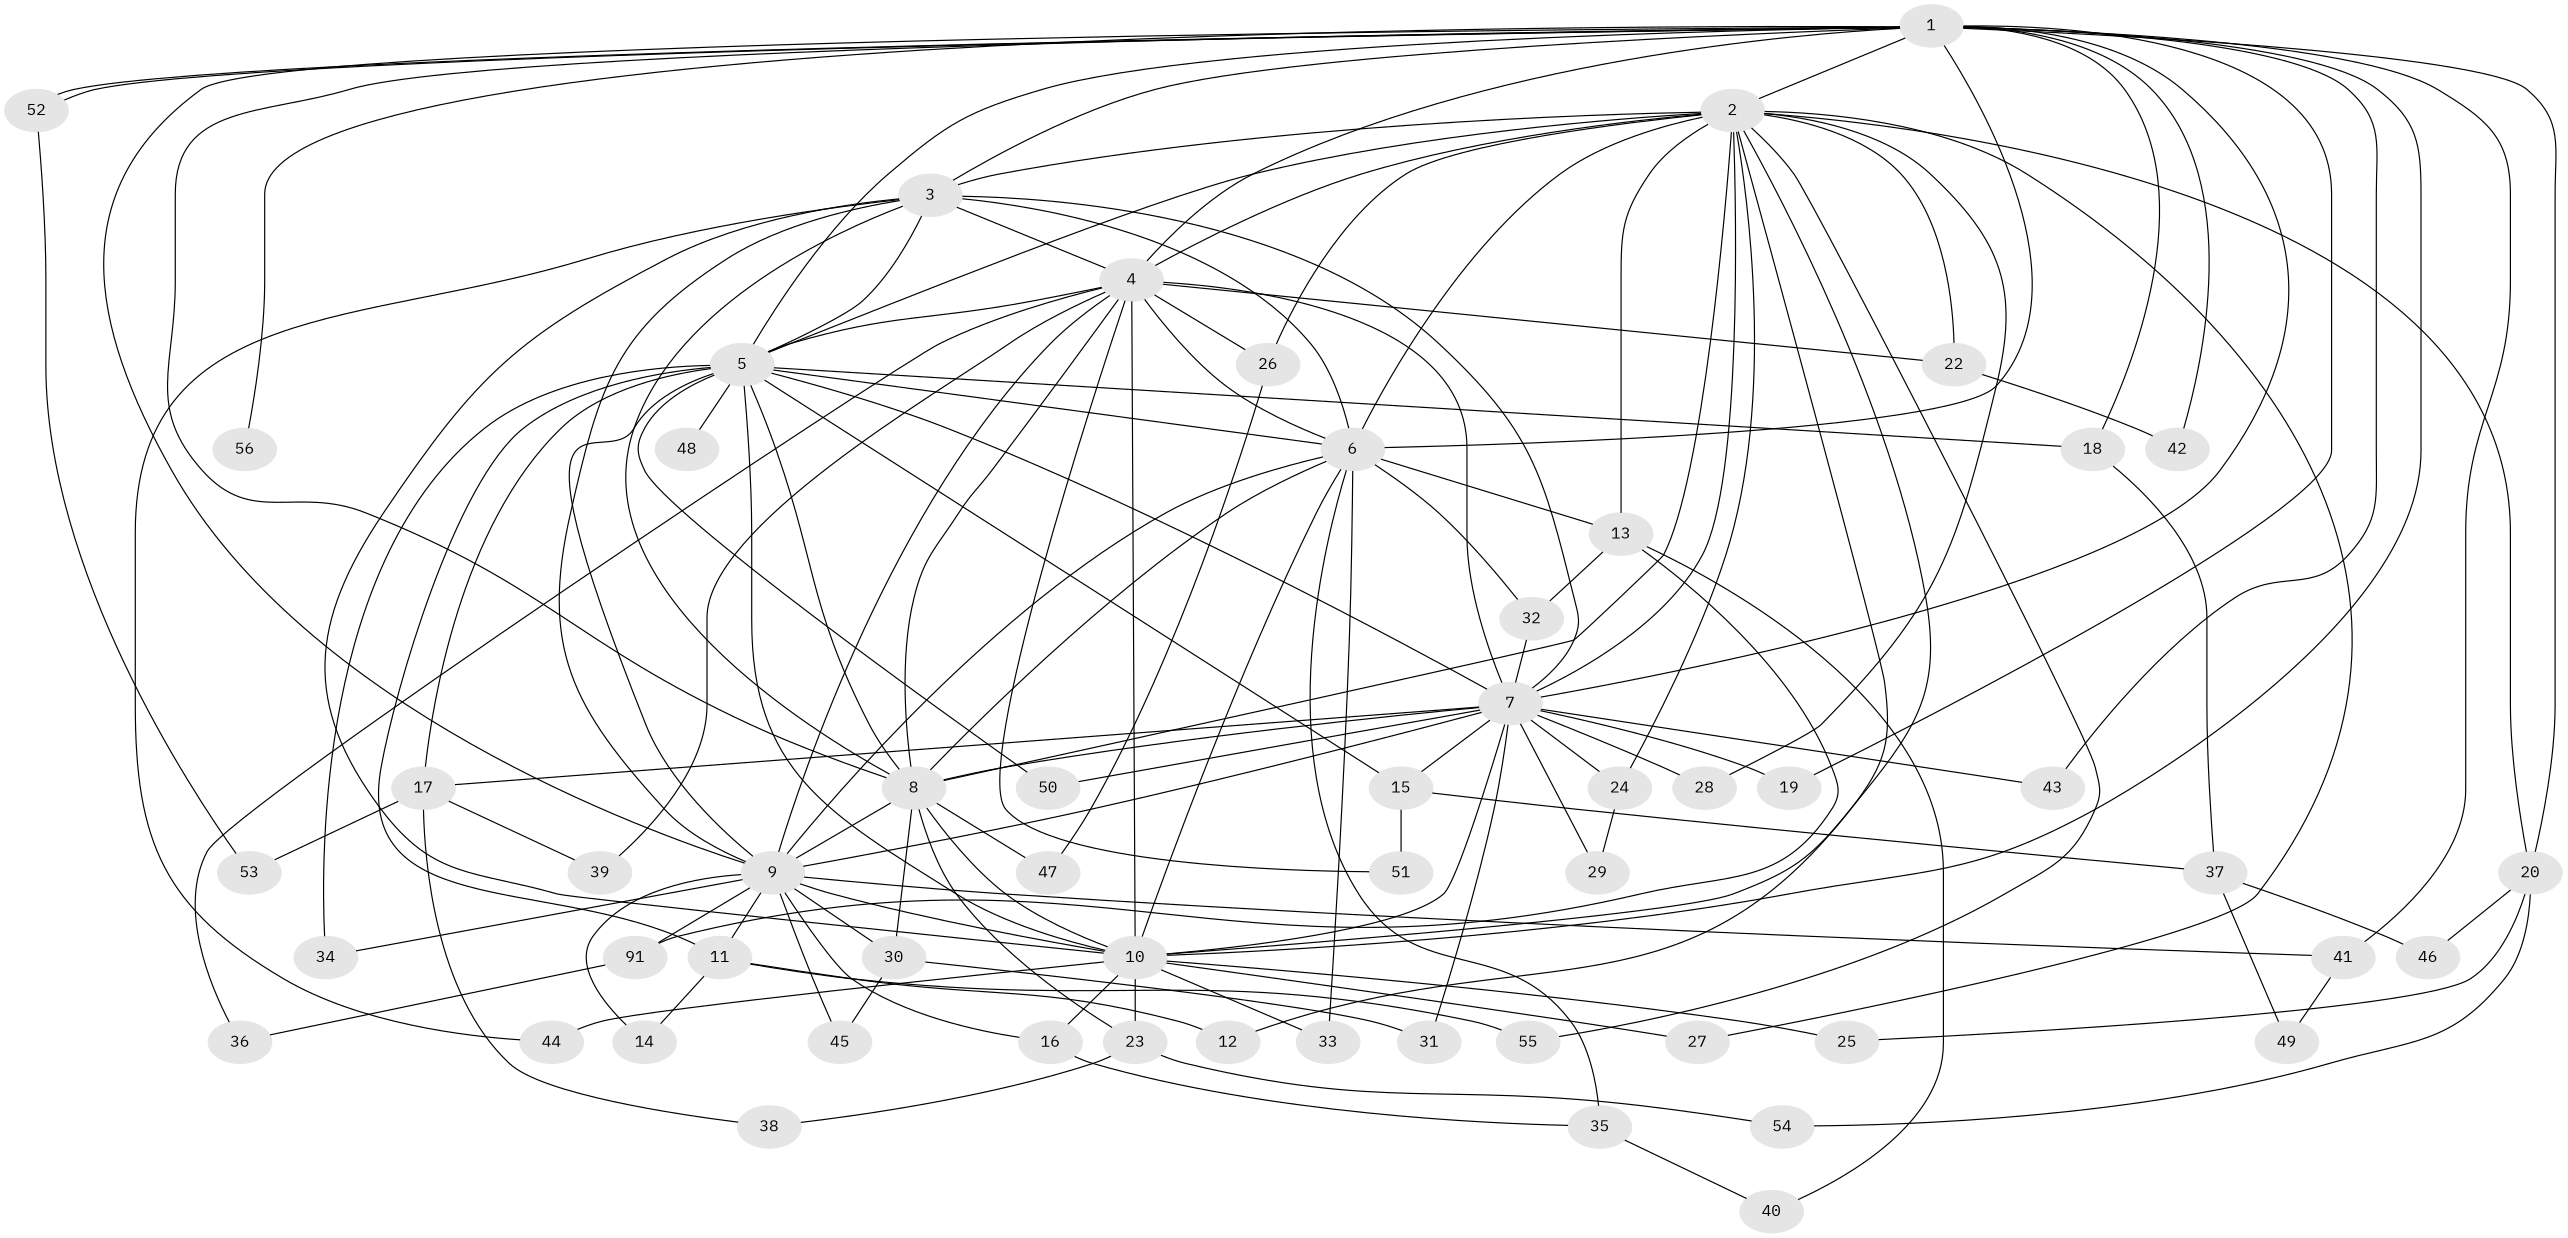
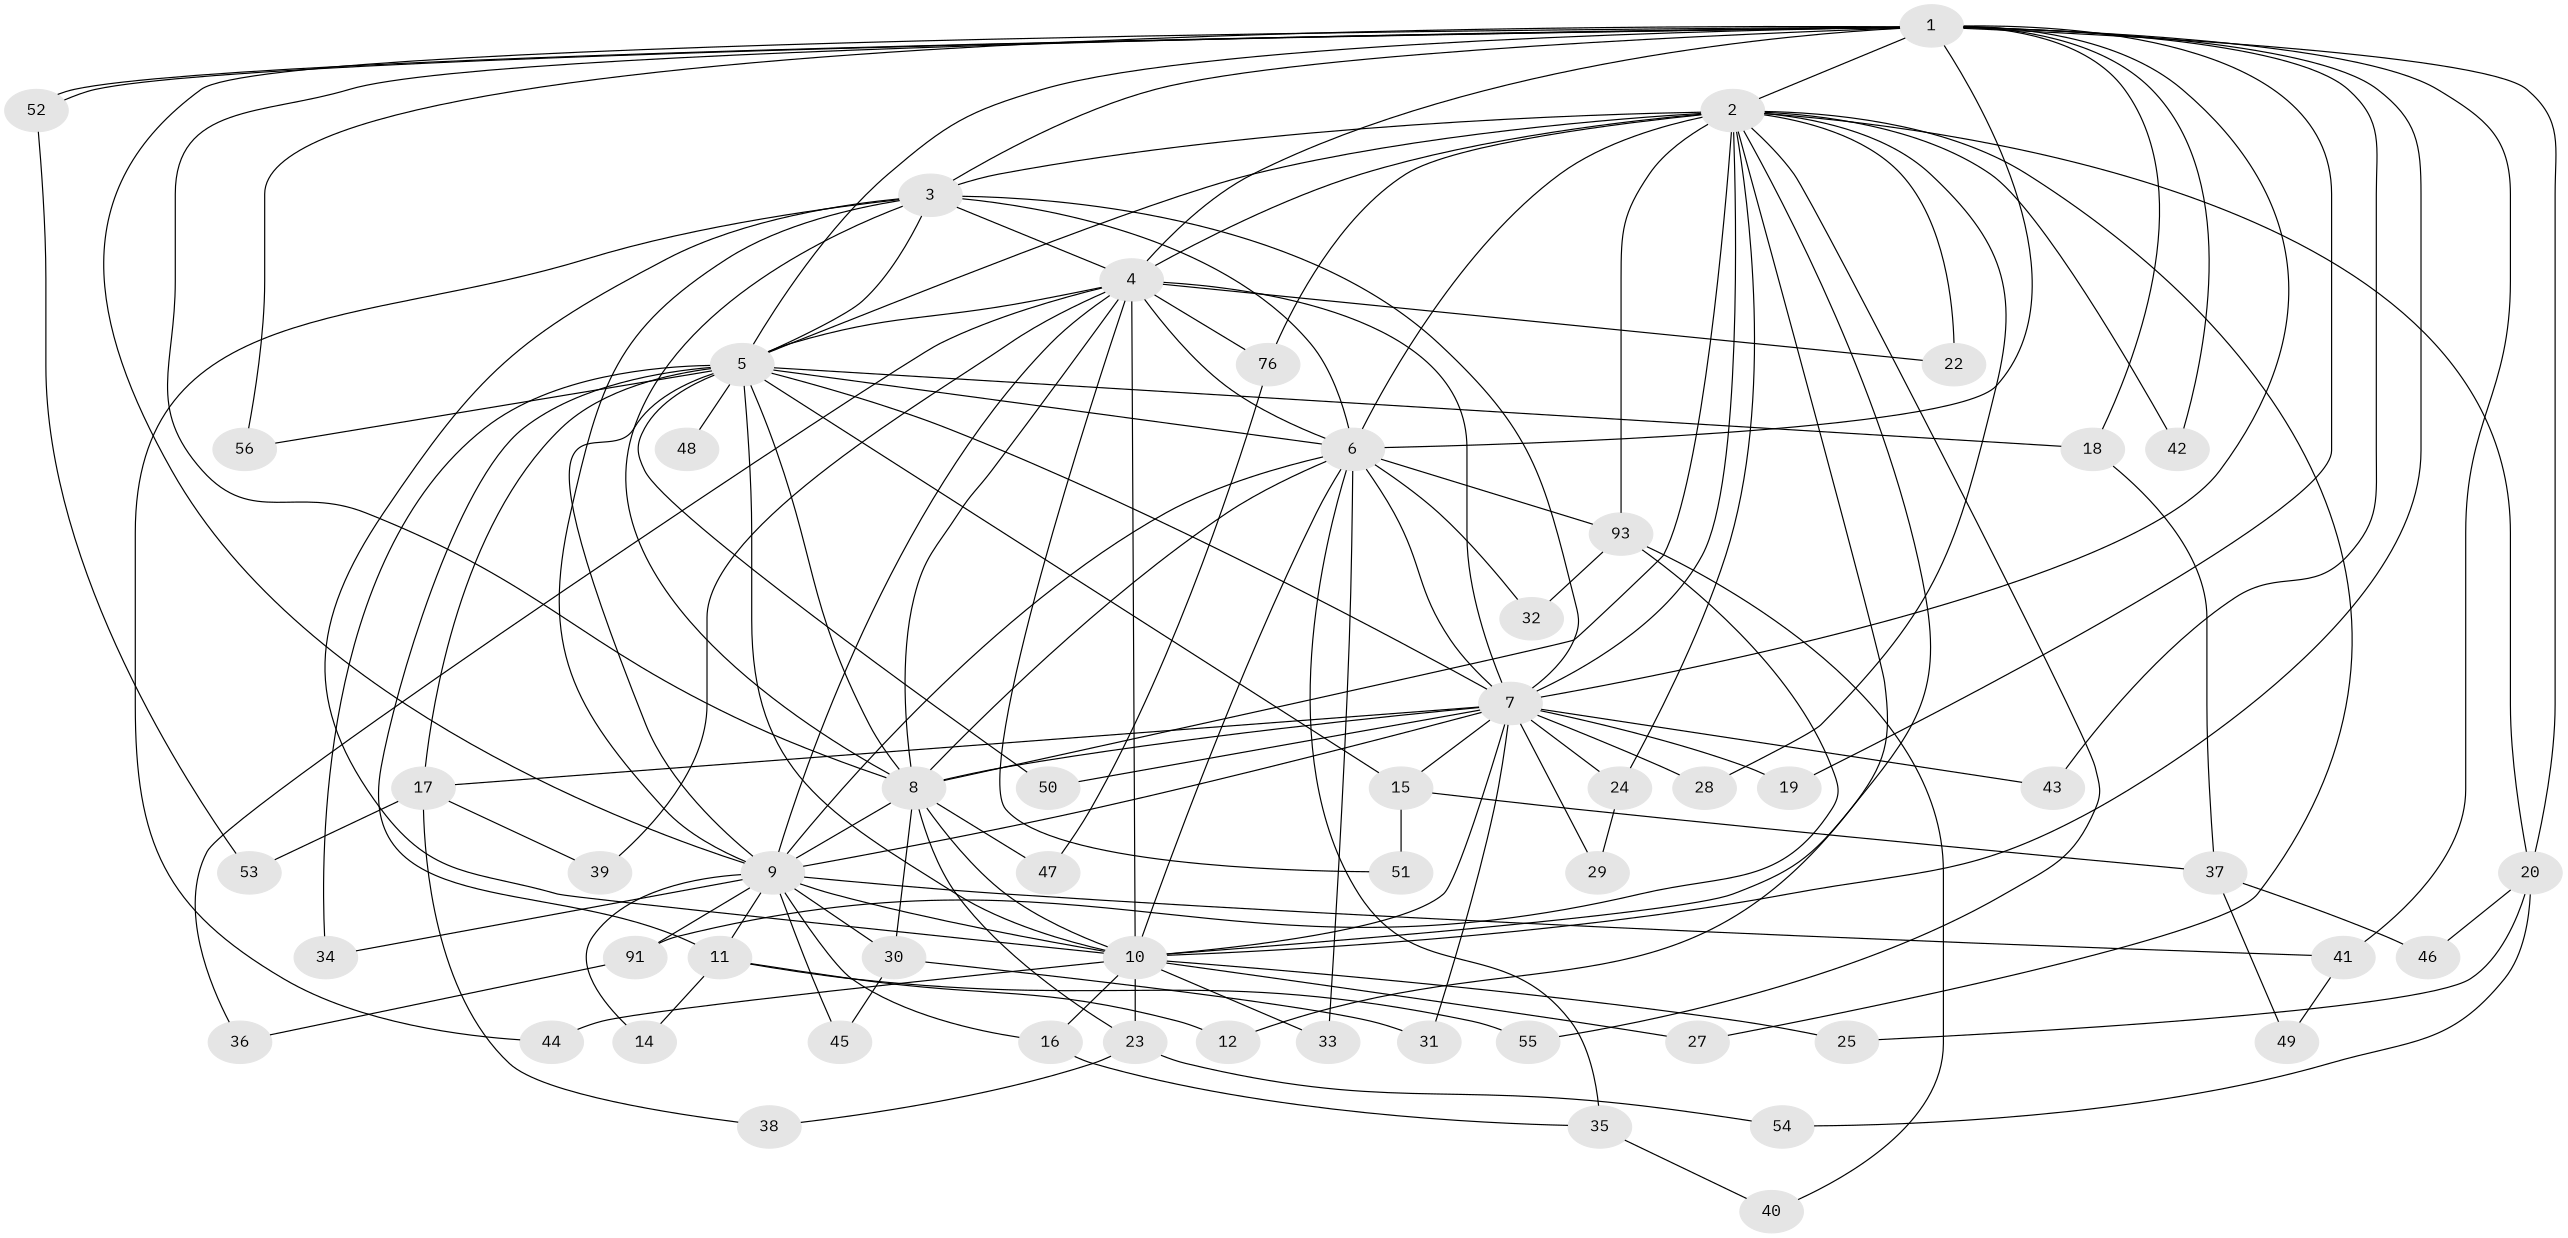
(1268, 365) -> (1268, 365)
(2068, 403) -> (1998, 181)
none -> (494, 407)
(1621, 534) -> (1621, 534)
(1521, 661) -> (1422, 582)
